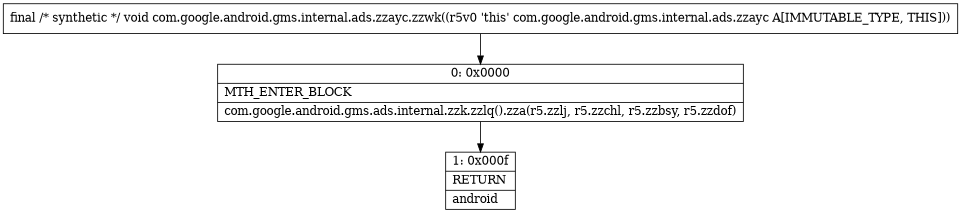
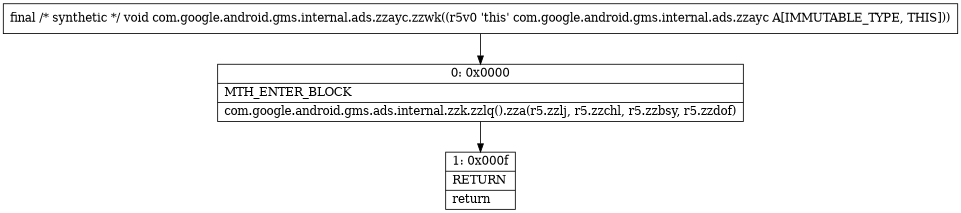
(475, 199) -> (471, 199)
